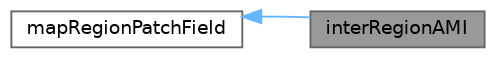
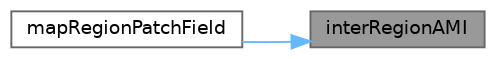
(286, 17) -> (267, 42)
